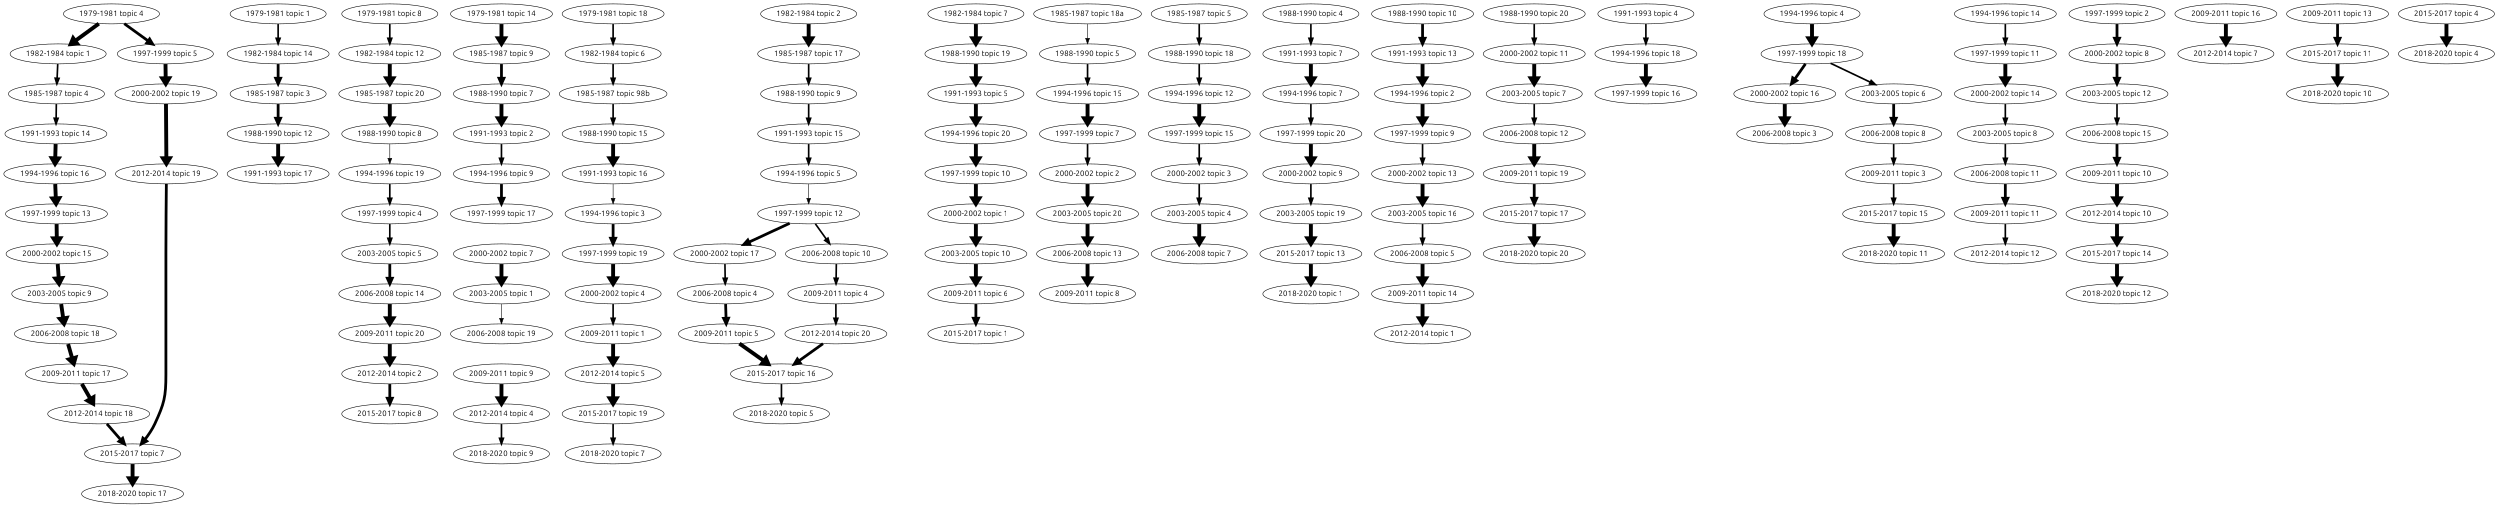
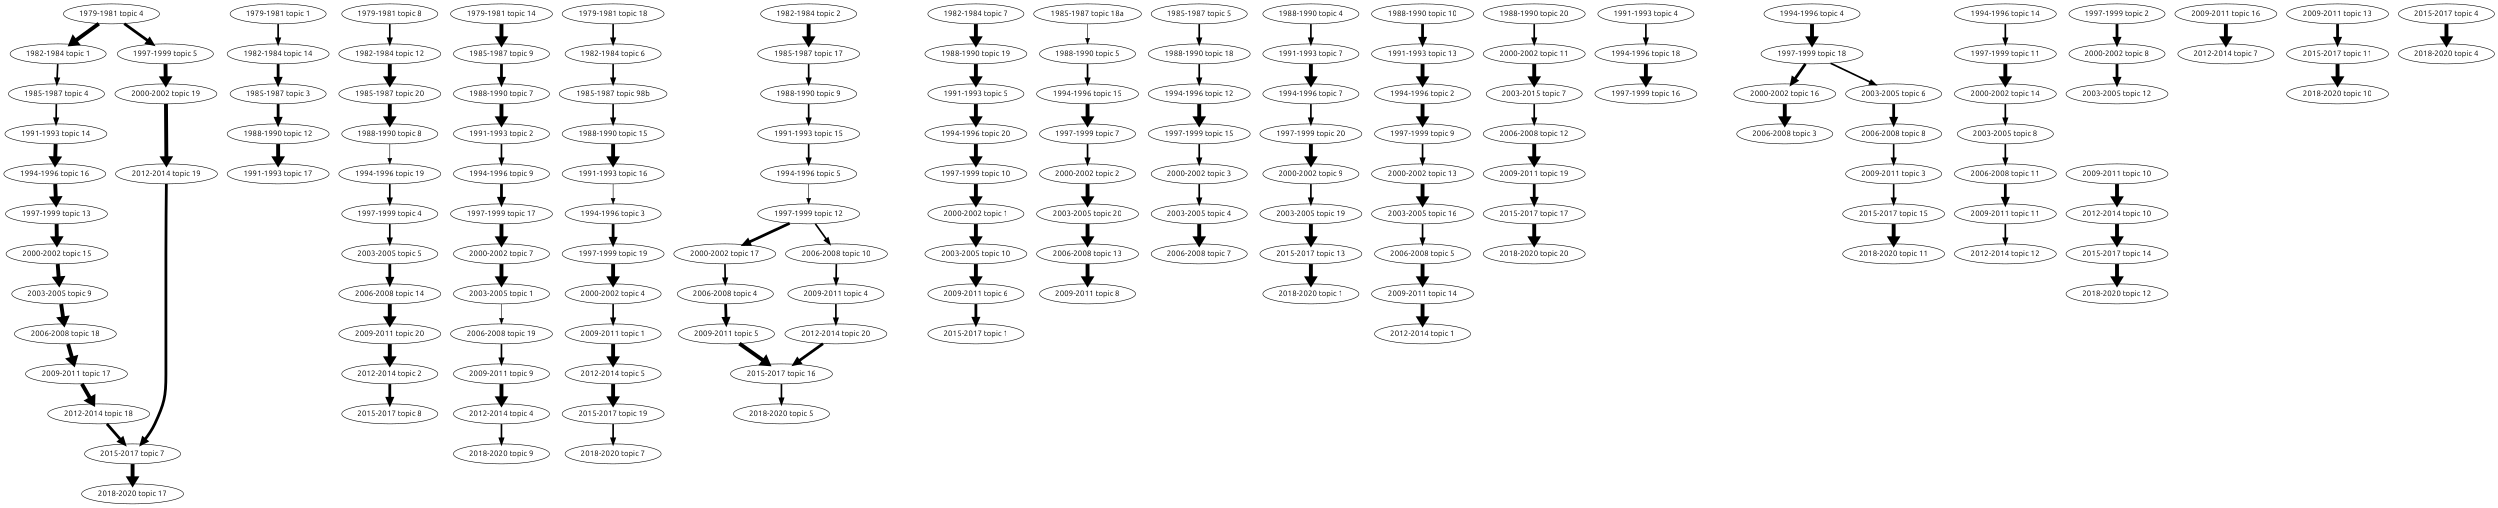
(1534, 94) -> (1534, 94)
(2117, 134) -> none
none -> (501, 231)
none -> (501, 351)
